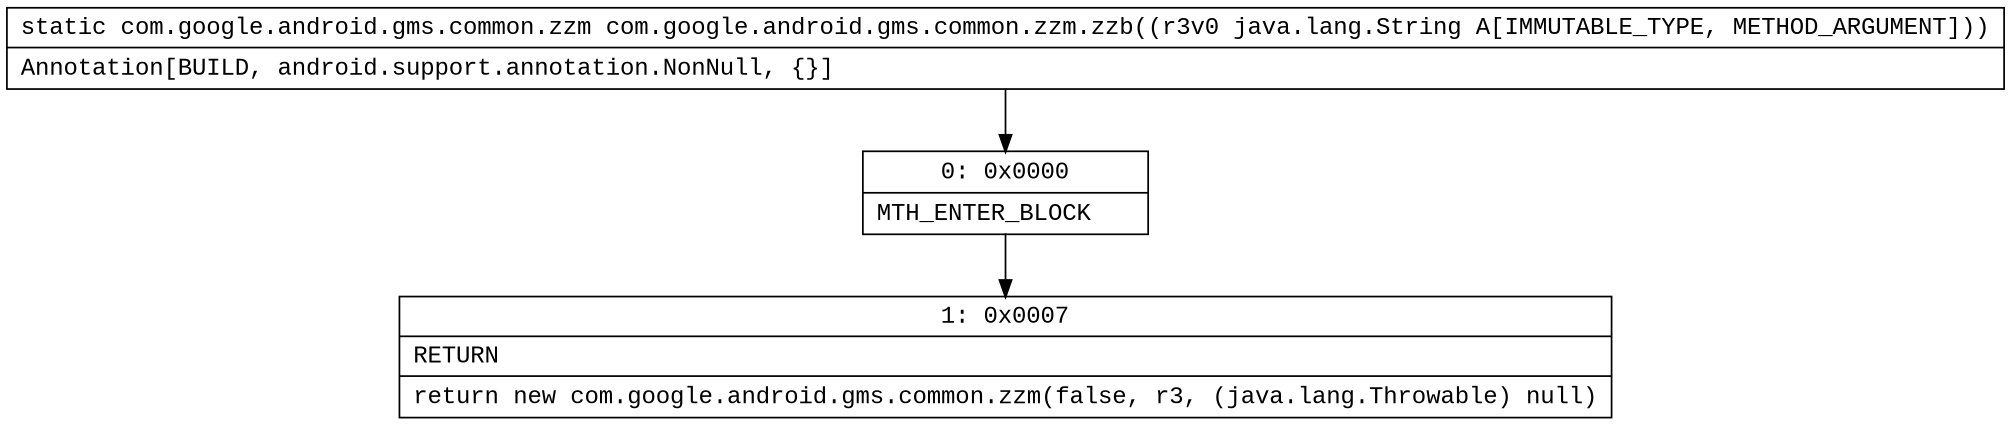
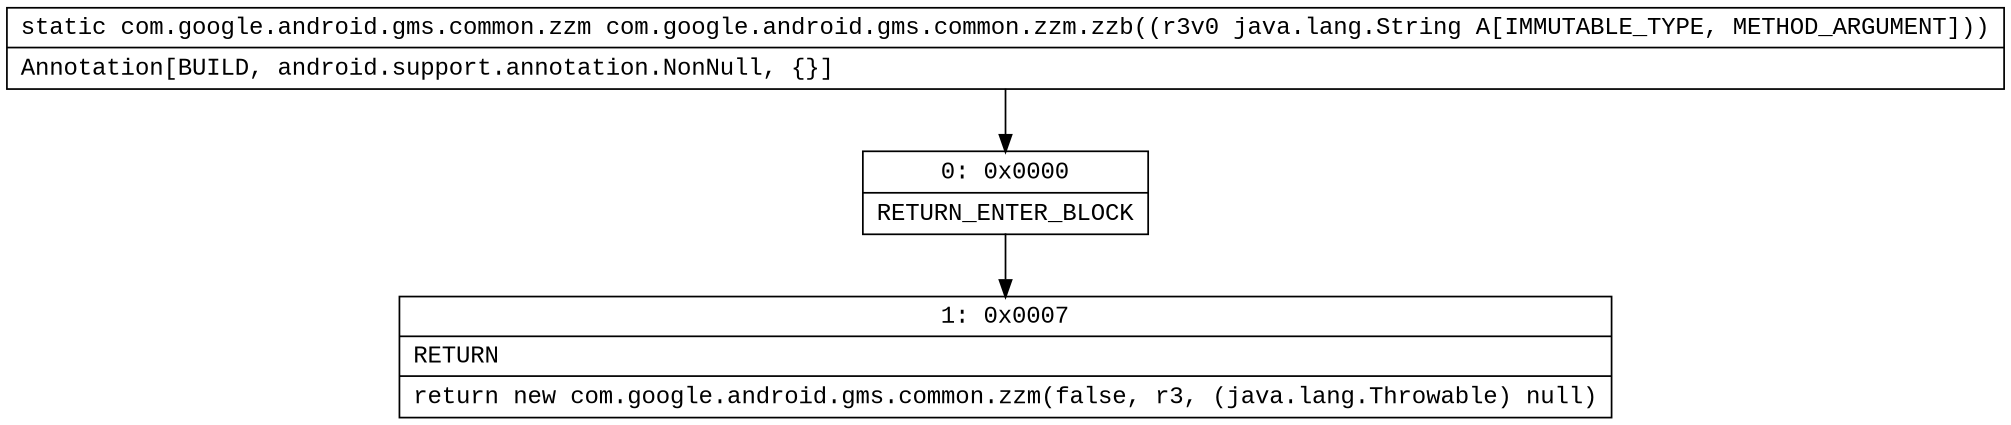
(984, 213) -> (1006, 213)
